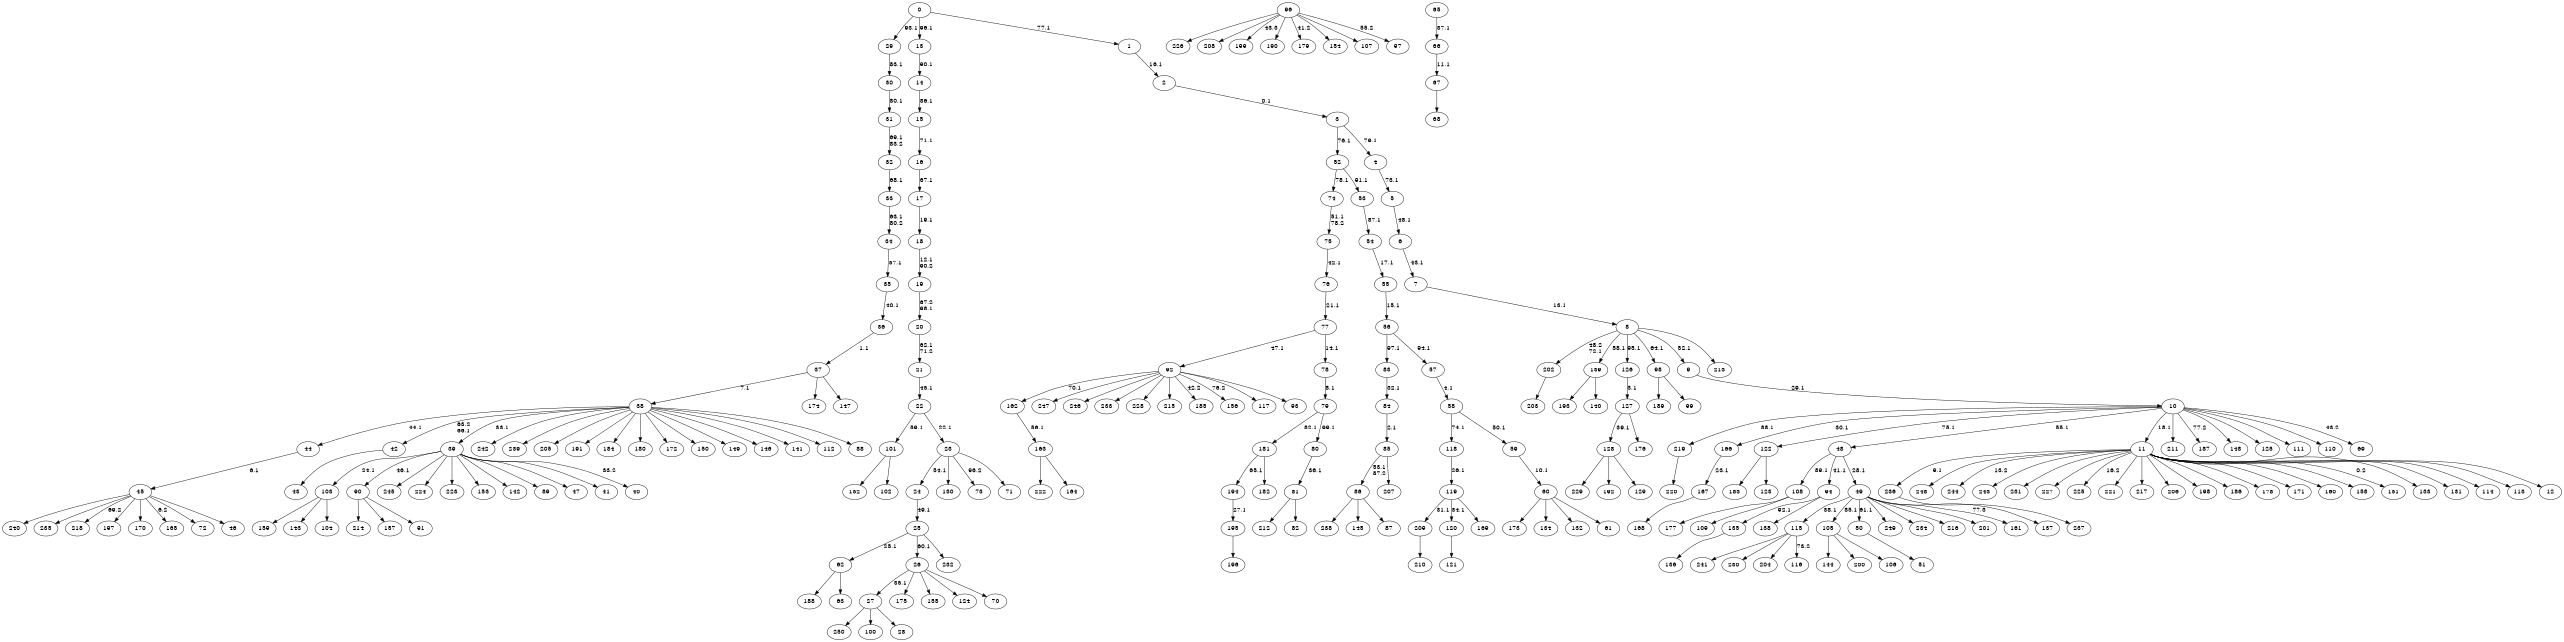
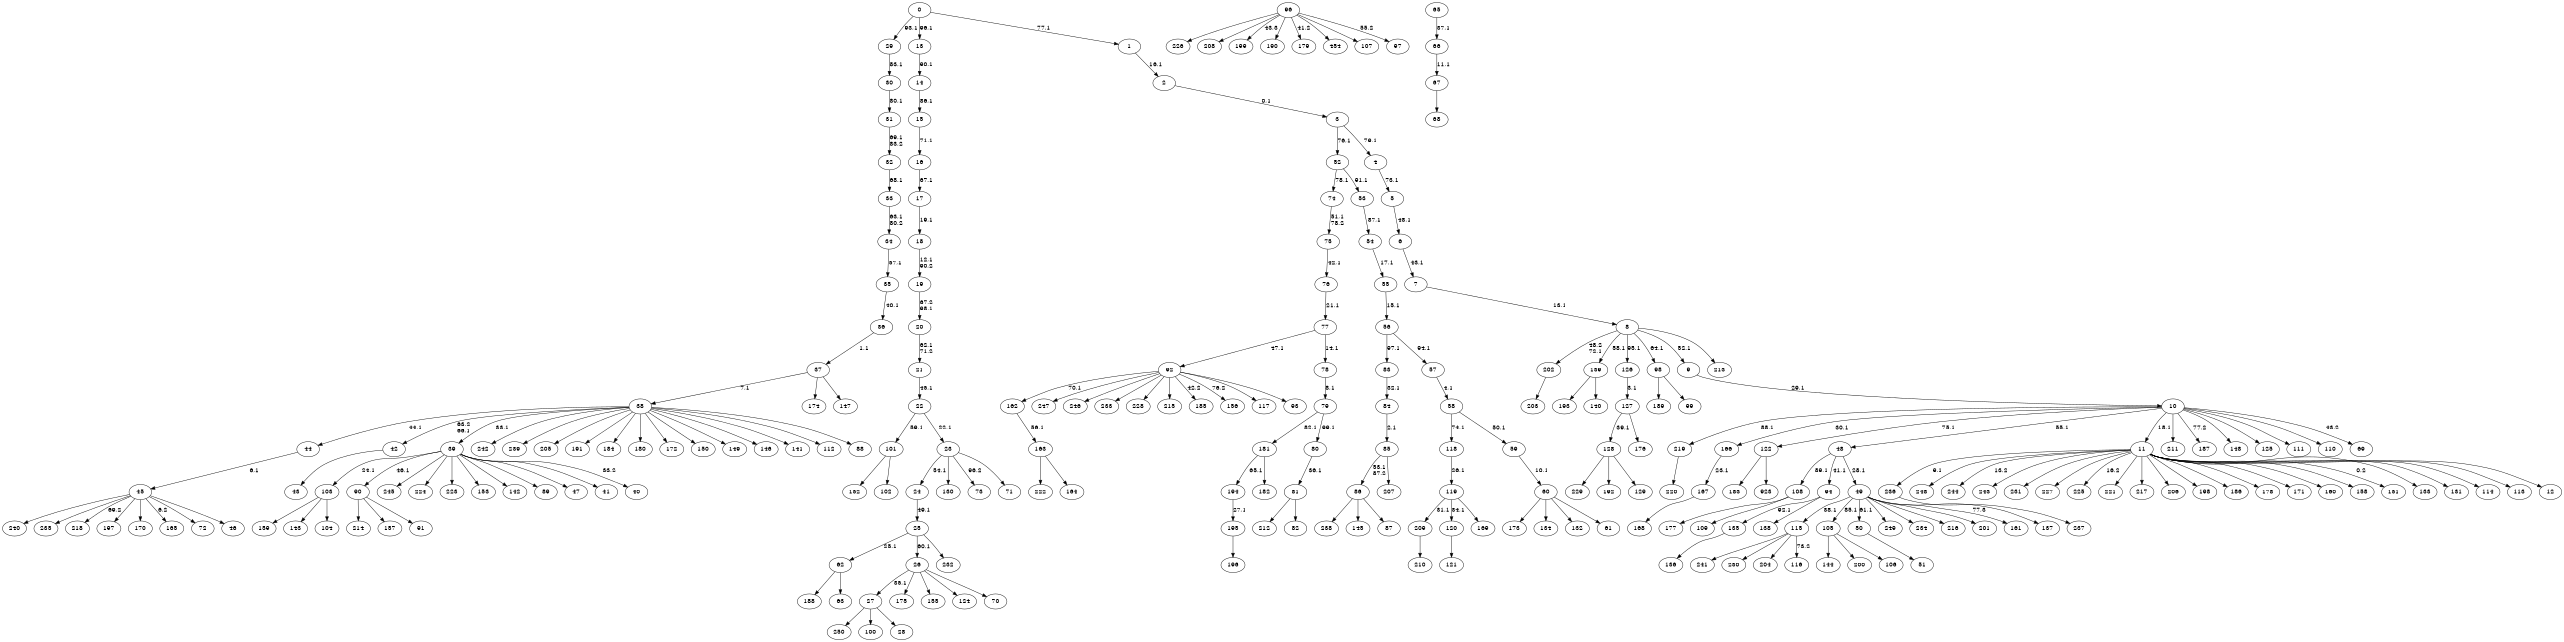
(1335, 47) -> (1335, 47)
(1766, 492) -> (1766, 492)
